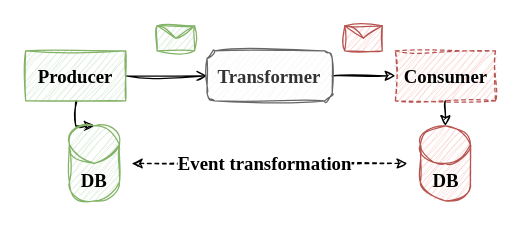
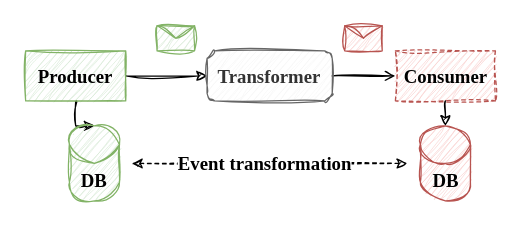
(199, 76) -> (197, 76)
(385, 76) -> (387, 76)
